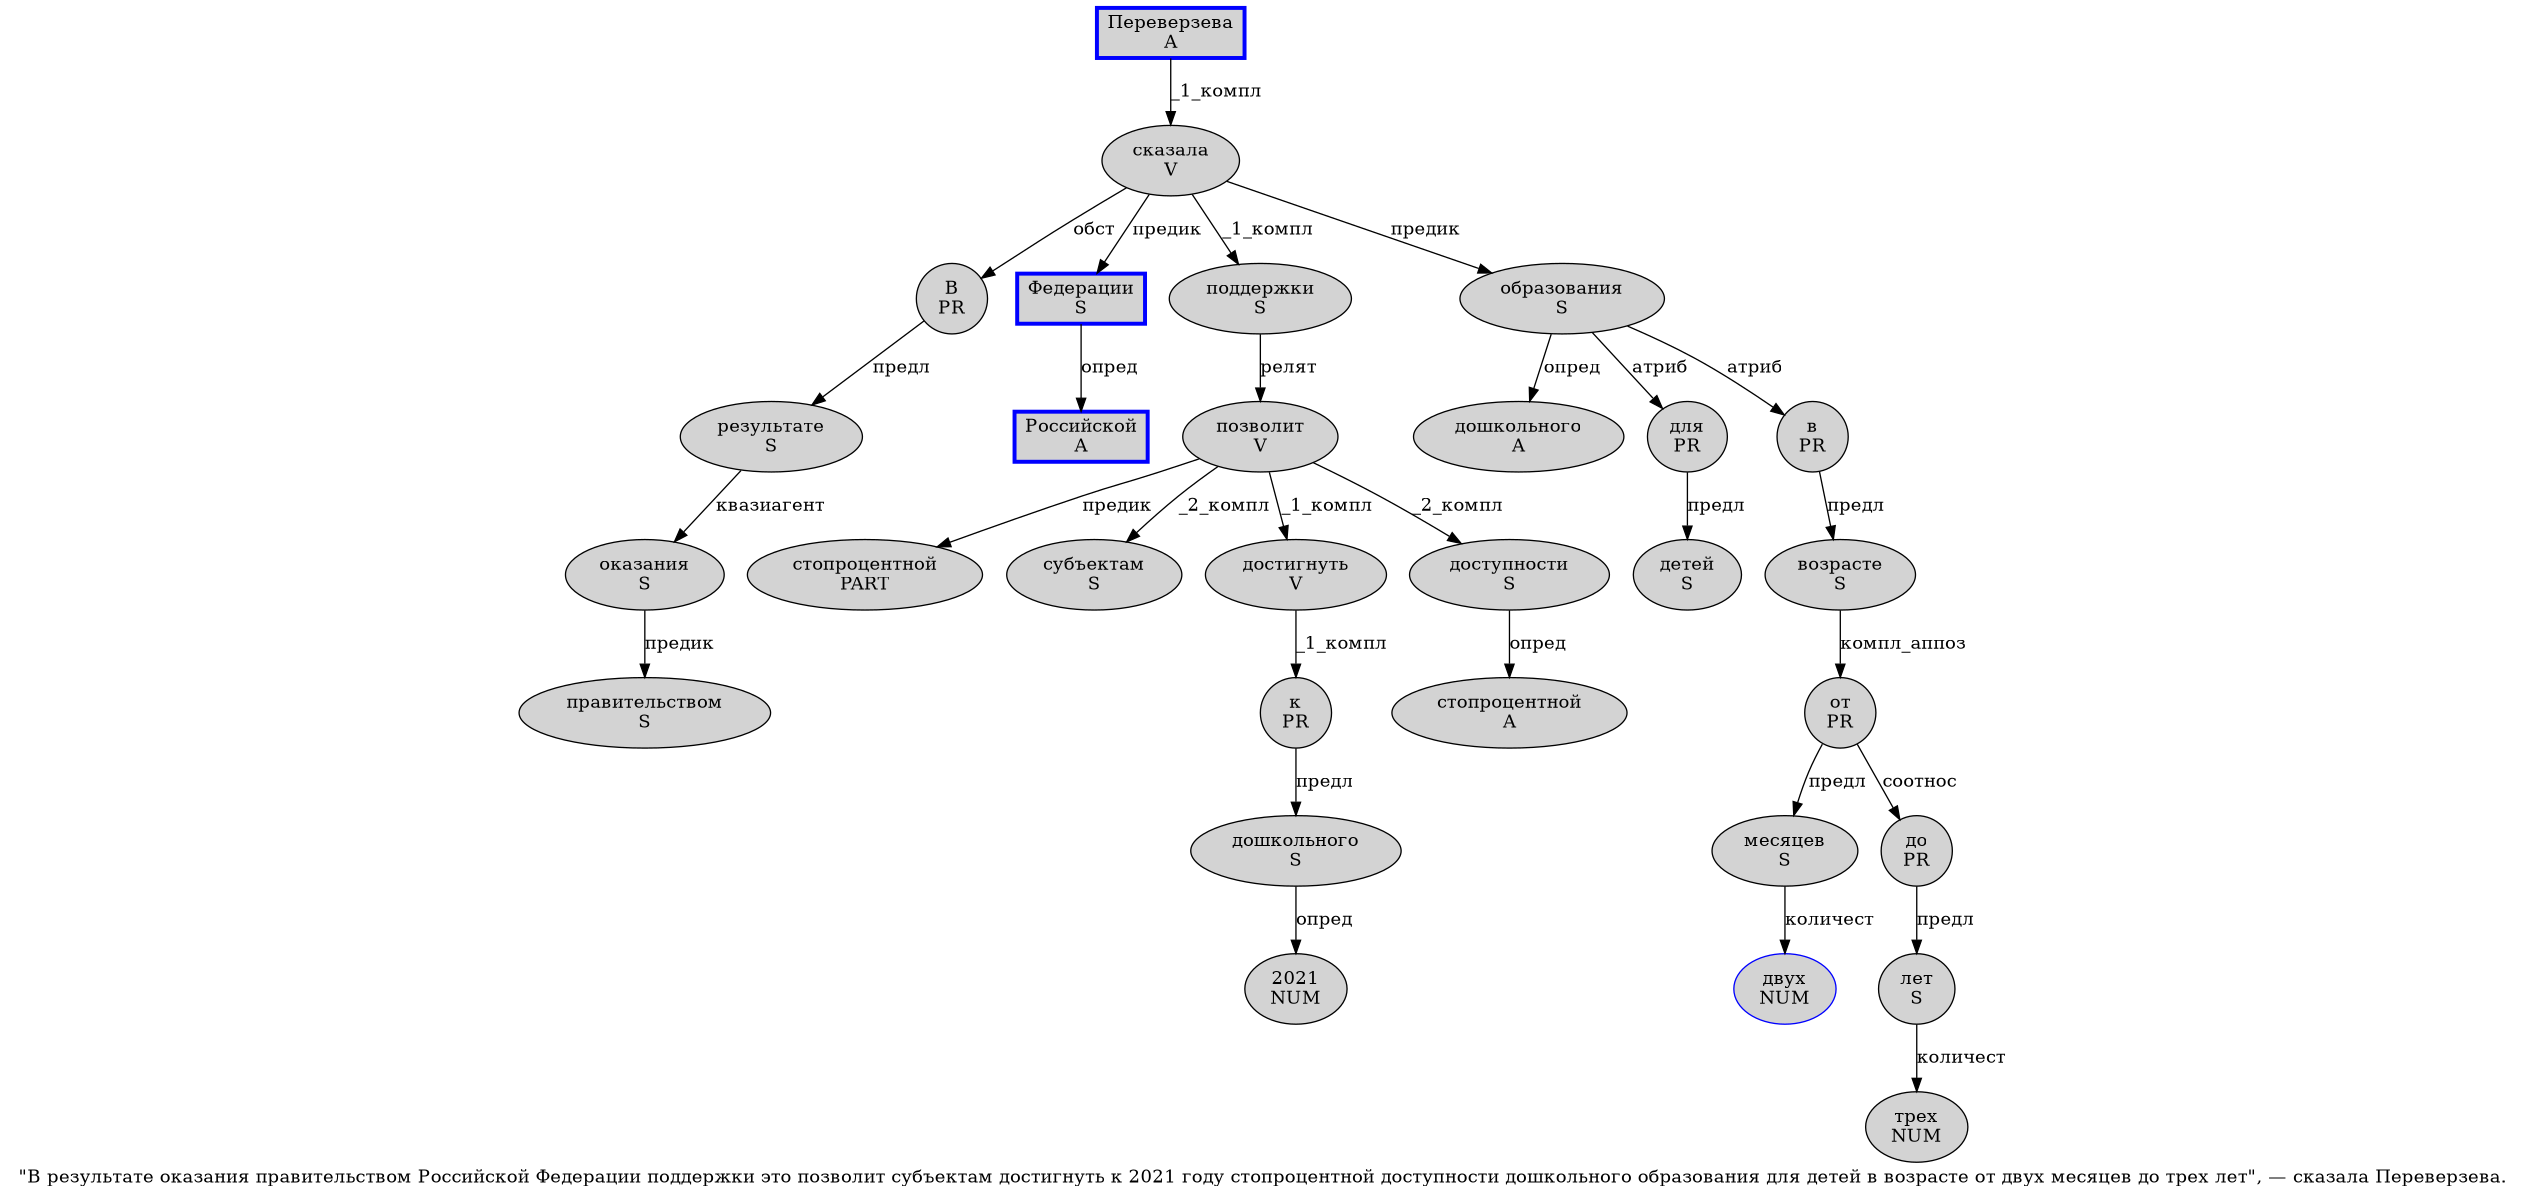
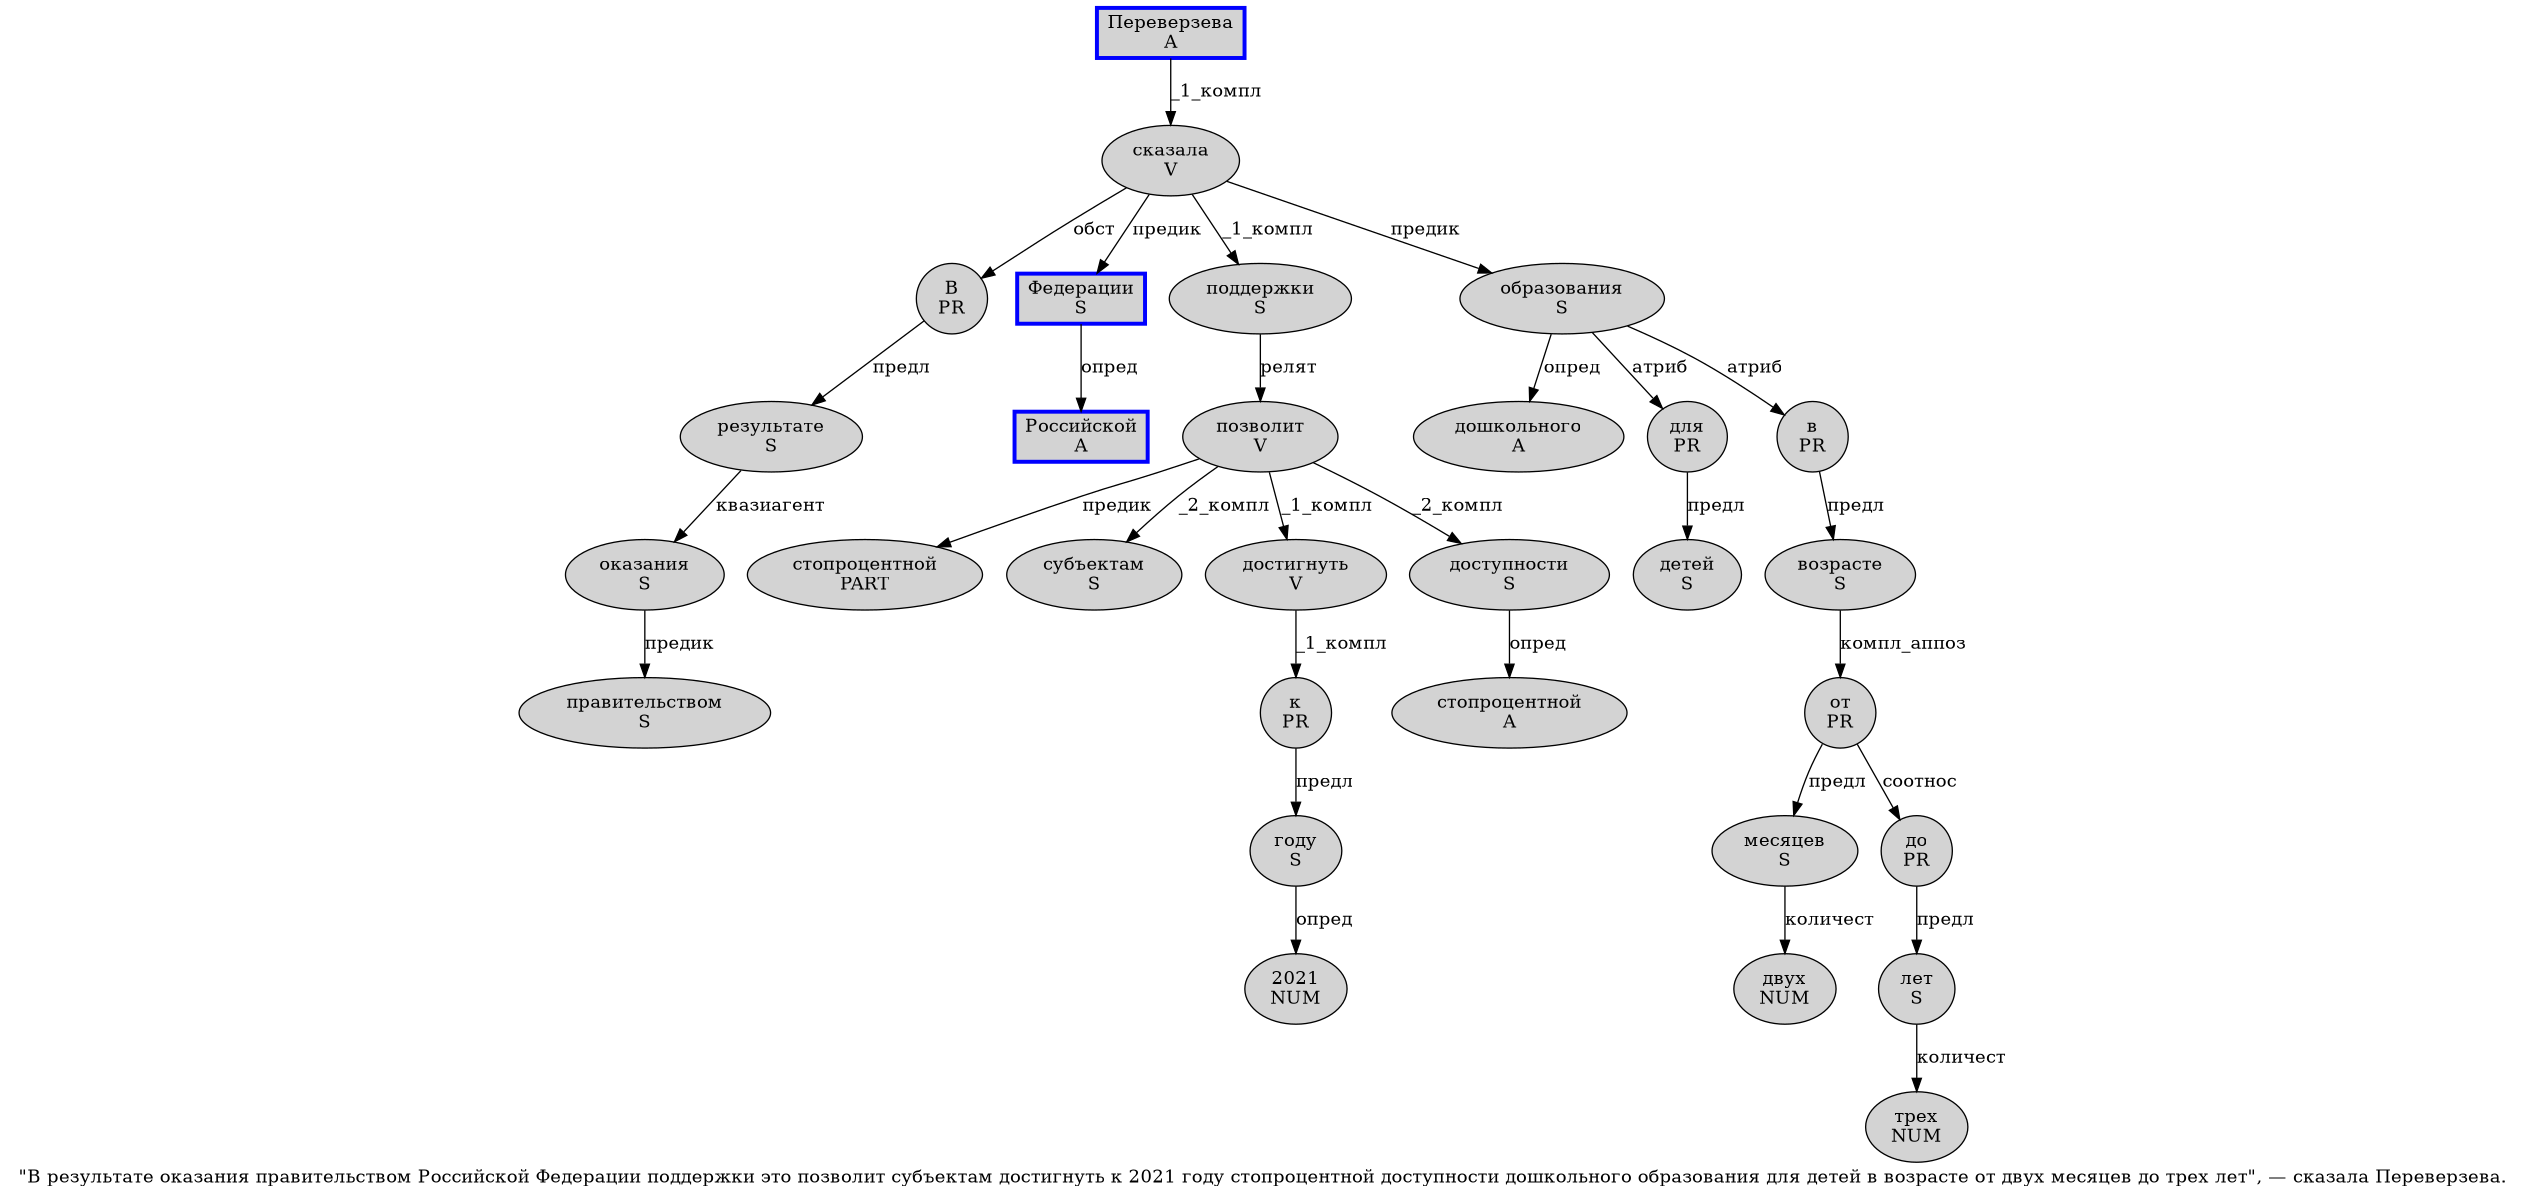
(1296, 851) -> (1296, 851)
(1785, 989) -> (1785, 989)
